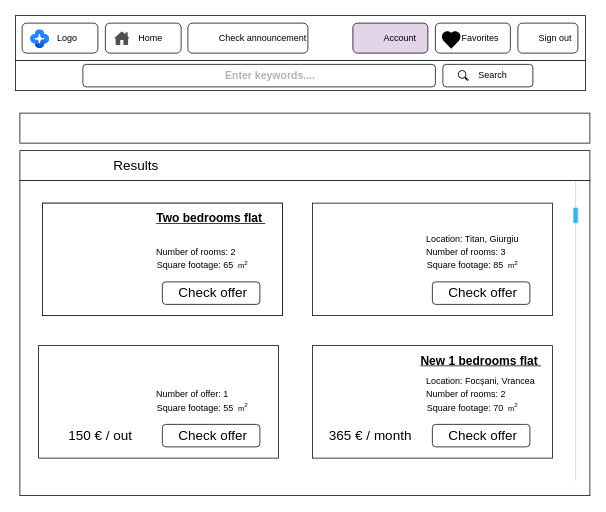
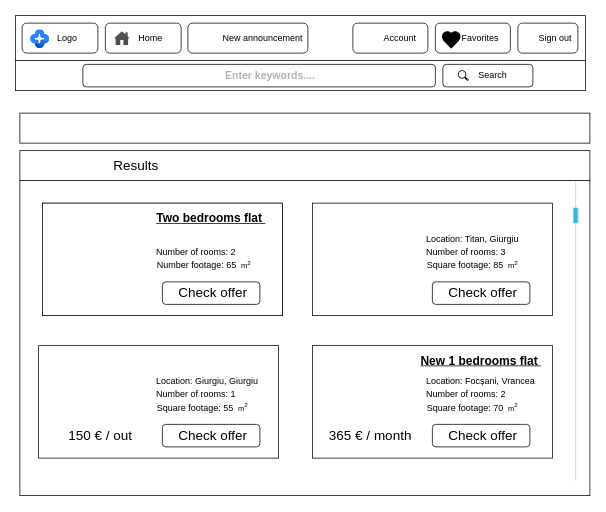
(263, 38) -> (263, 38)
(390, 38) -> (390, 38)
(209, 264) -> (209, 264)
none -> (213, 382)
(197, 394) -> (197, 394)
